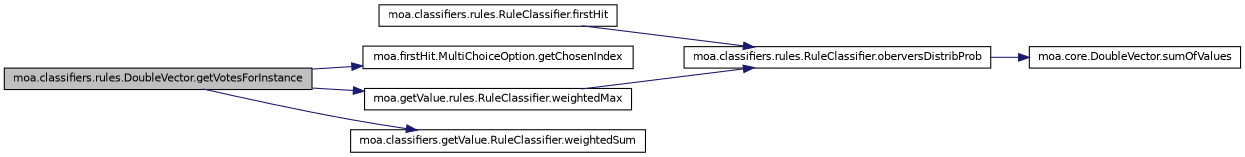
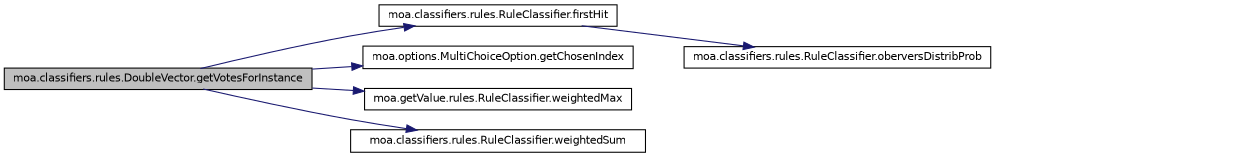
none -> (302, 46)
(498, 57) -> (498, 57)
(1135, 57) -> none
(662, 79) -> none
(498, 141) -> (498, 141)
